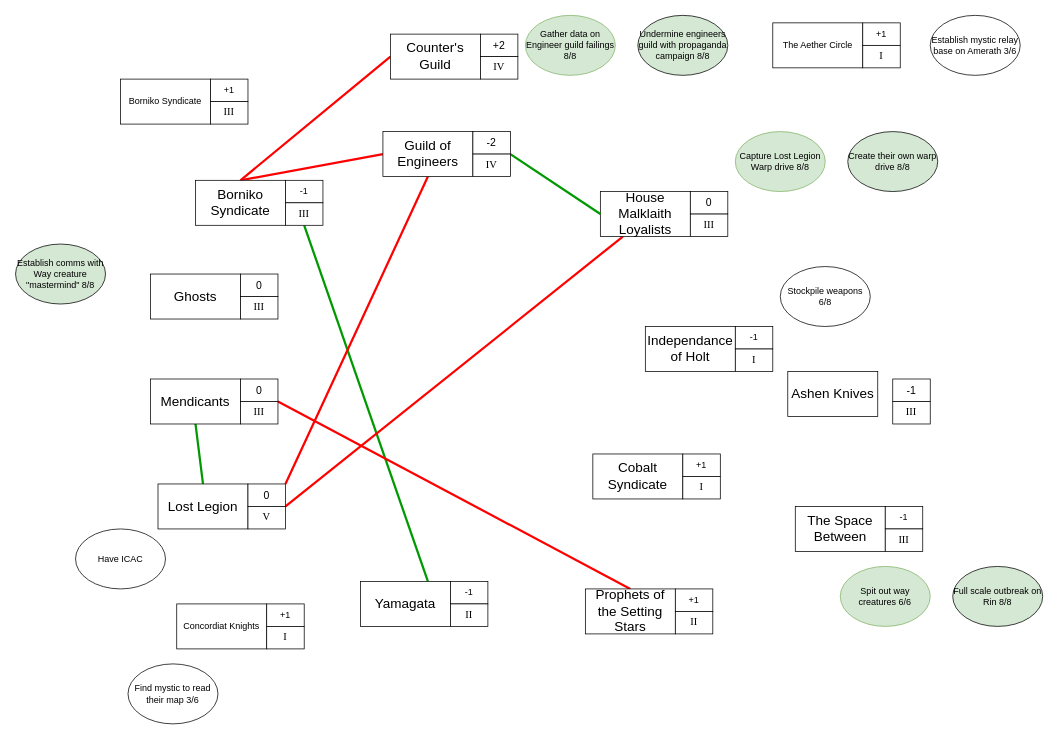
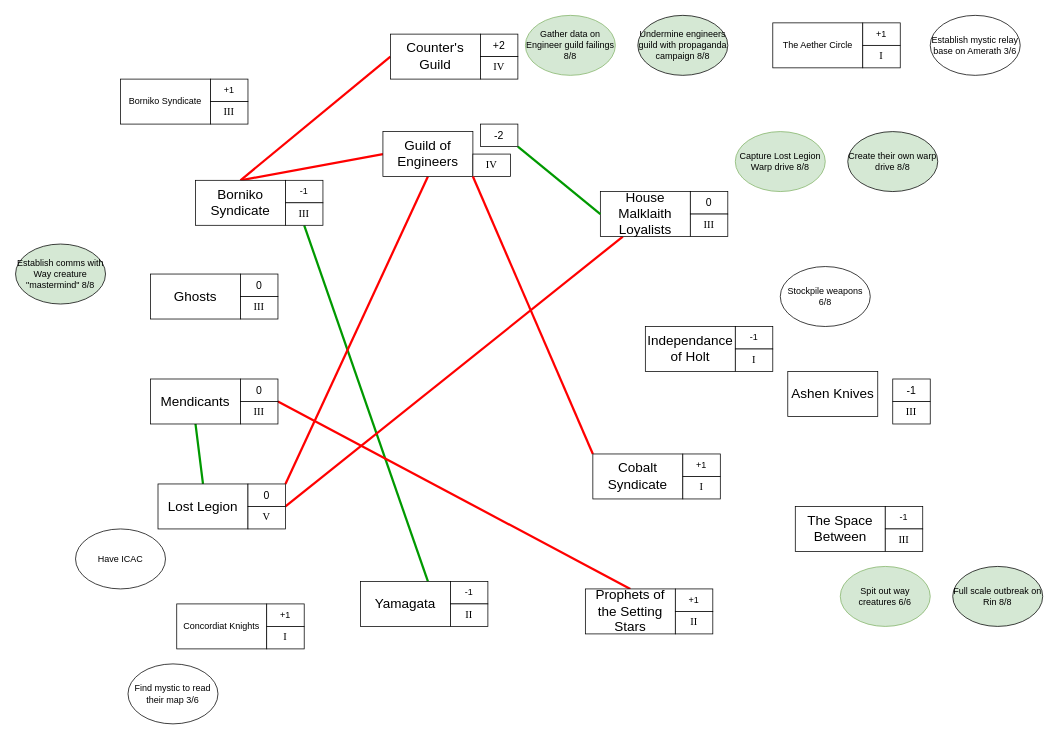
(492, 143) -> (499, 135)
none -> (533, 315)
